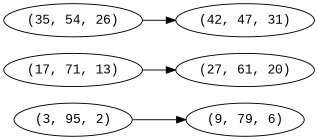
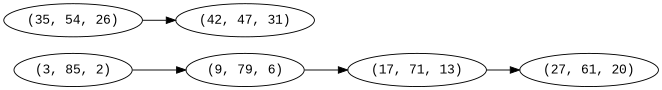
none -> (321, 70)
(73, 120) -> (73, 70)
